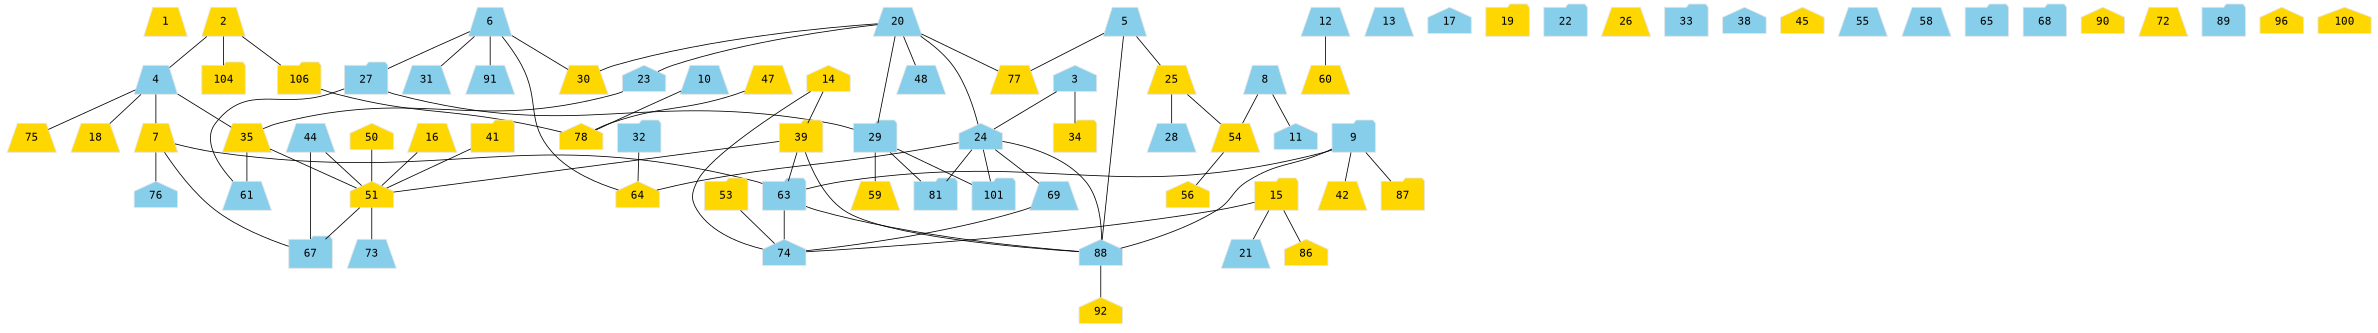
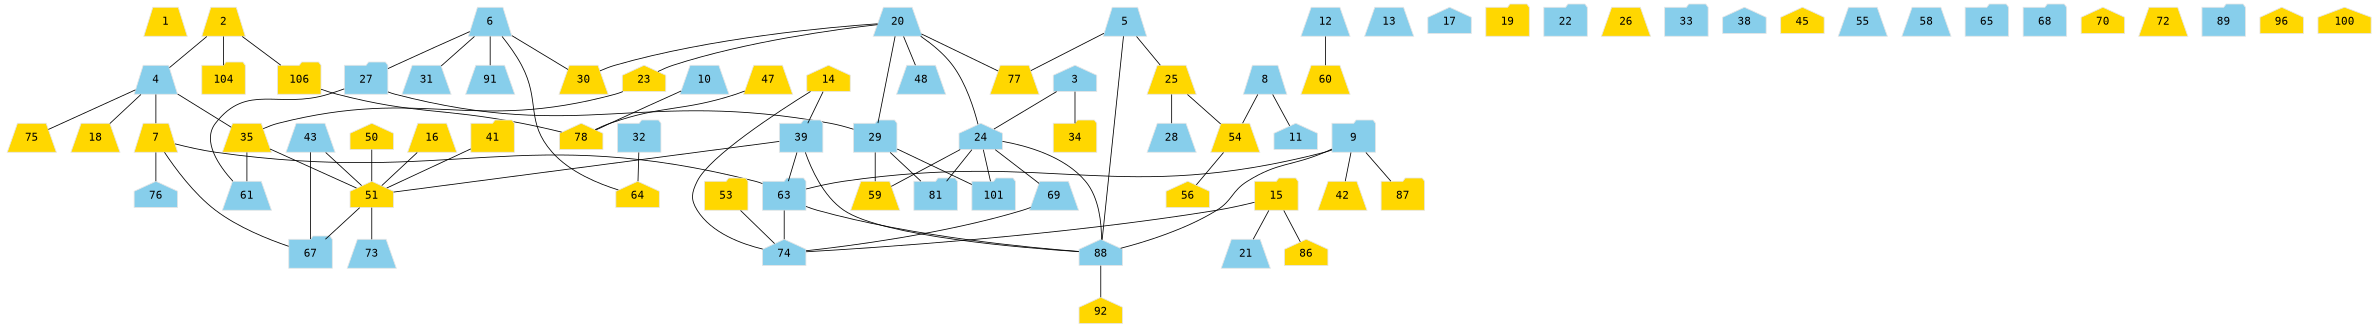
(2103, 22) -> (2103, 22)
(644, 80) -> (644, 80)
(311, 138) -> (311, 138)
(801, 138) -> (801, 138)
(800, 166) -> (938, 162)
